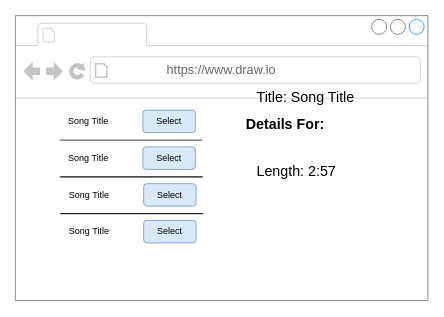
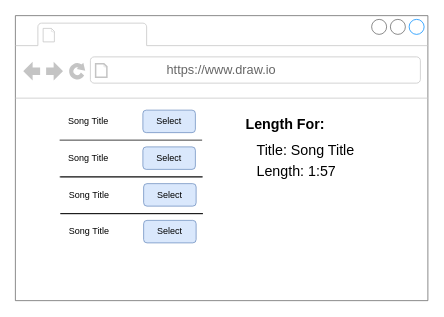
(323, 98) -> (323, 150)
(285, 125) -> (285, 125)
(299, 171) -> (299, 171)
